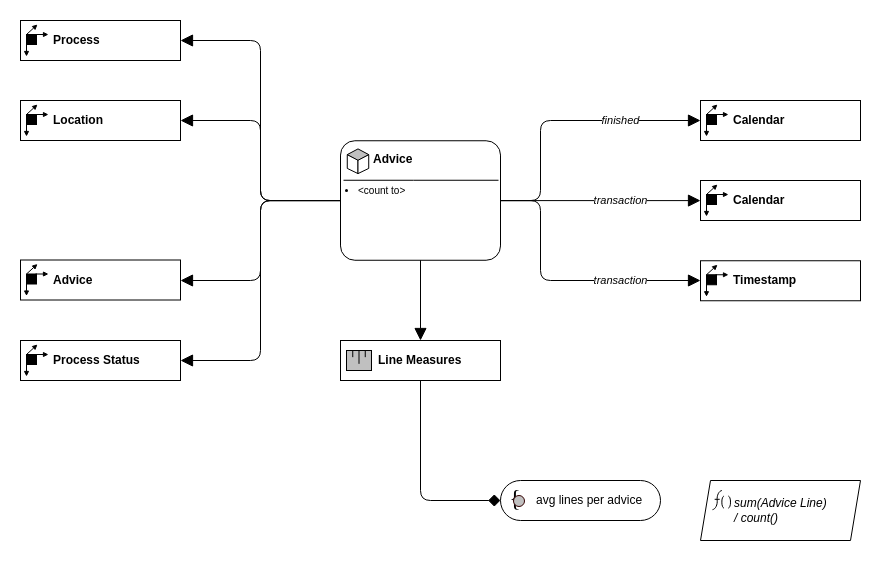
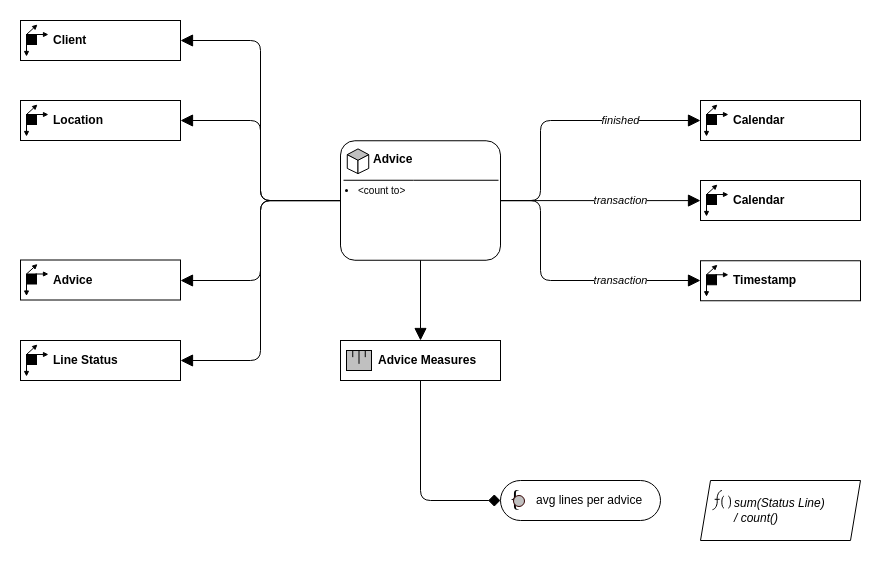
(77, 41) -> (71, 41)
(99, 361) -> (87, 361)
(419, 361) -> (426, 361)
(784, 511) -> (785, 511)
